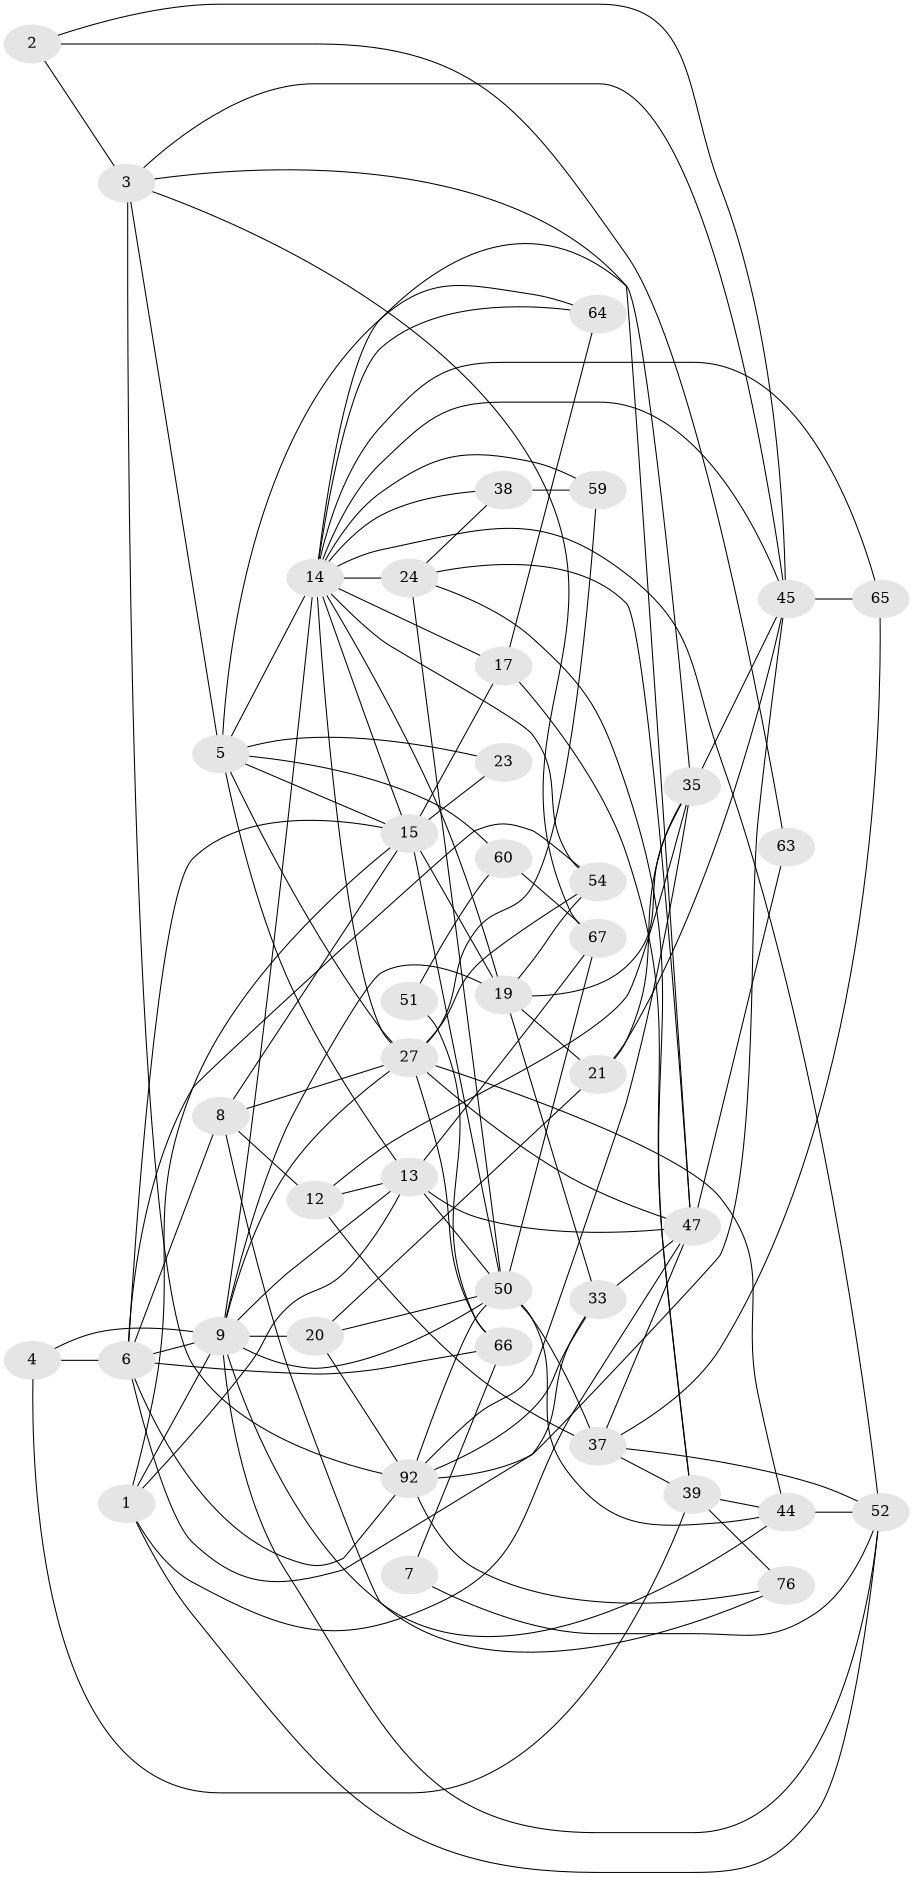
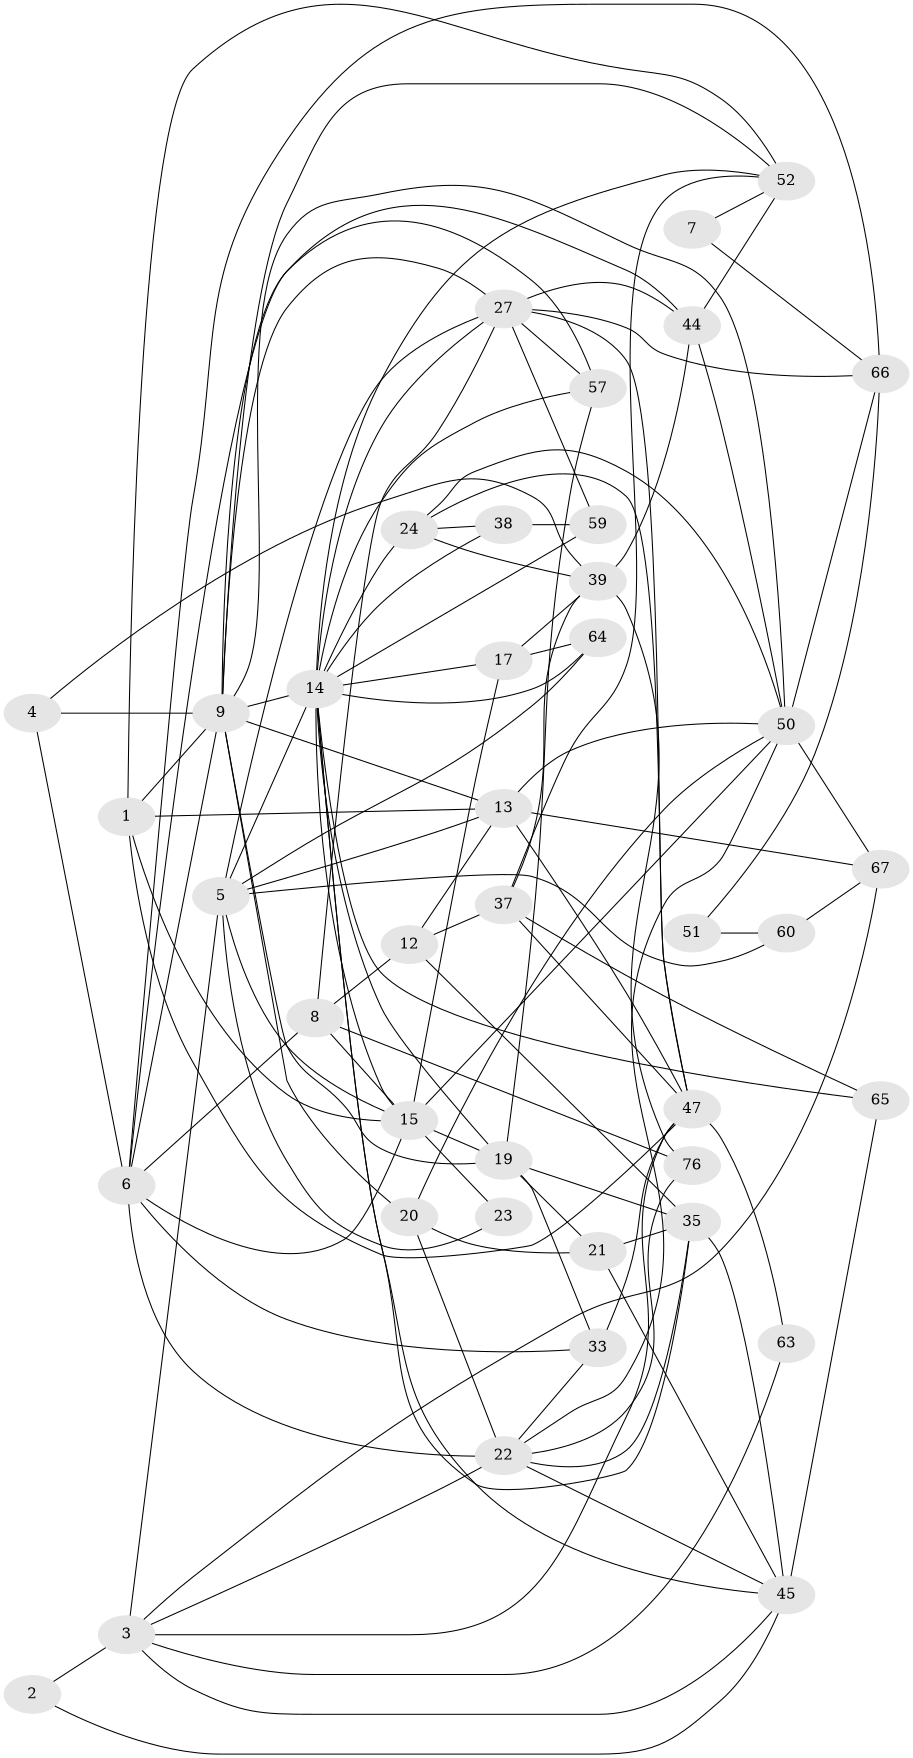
(611, 232) -> (547, 1667)
(598, 882) -> (598, 389)
(555, 1355) -> (834, 550)
(409, 1479) -> (504, 1456)
